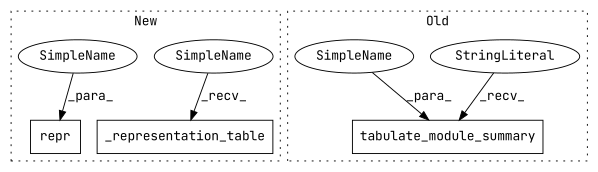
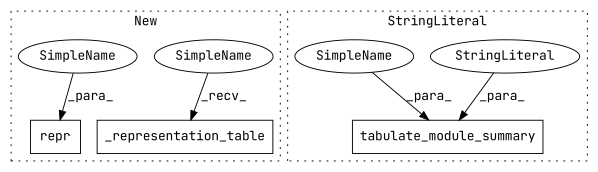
(438, 22) -> (438, 22)
(502, 97) -> (502, 97)
